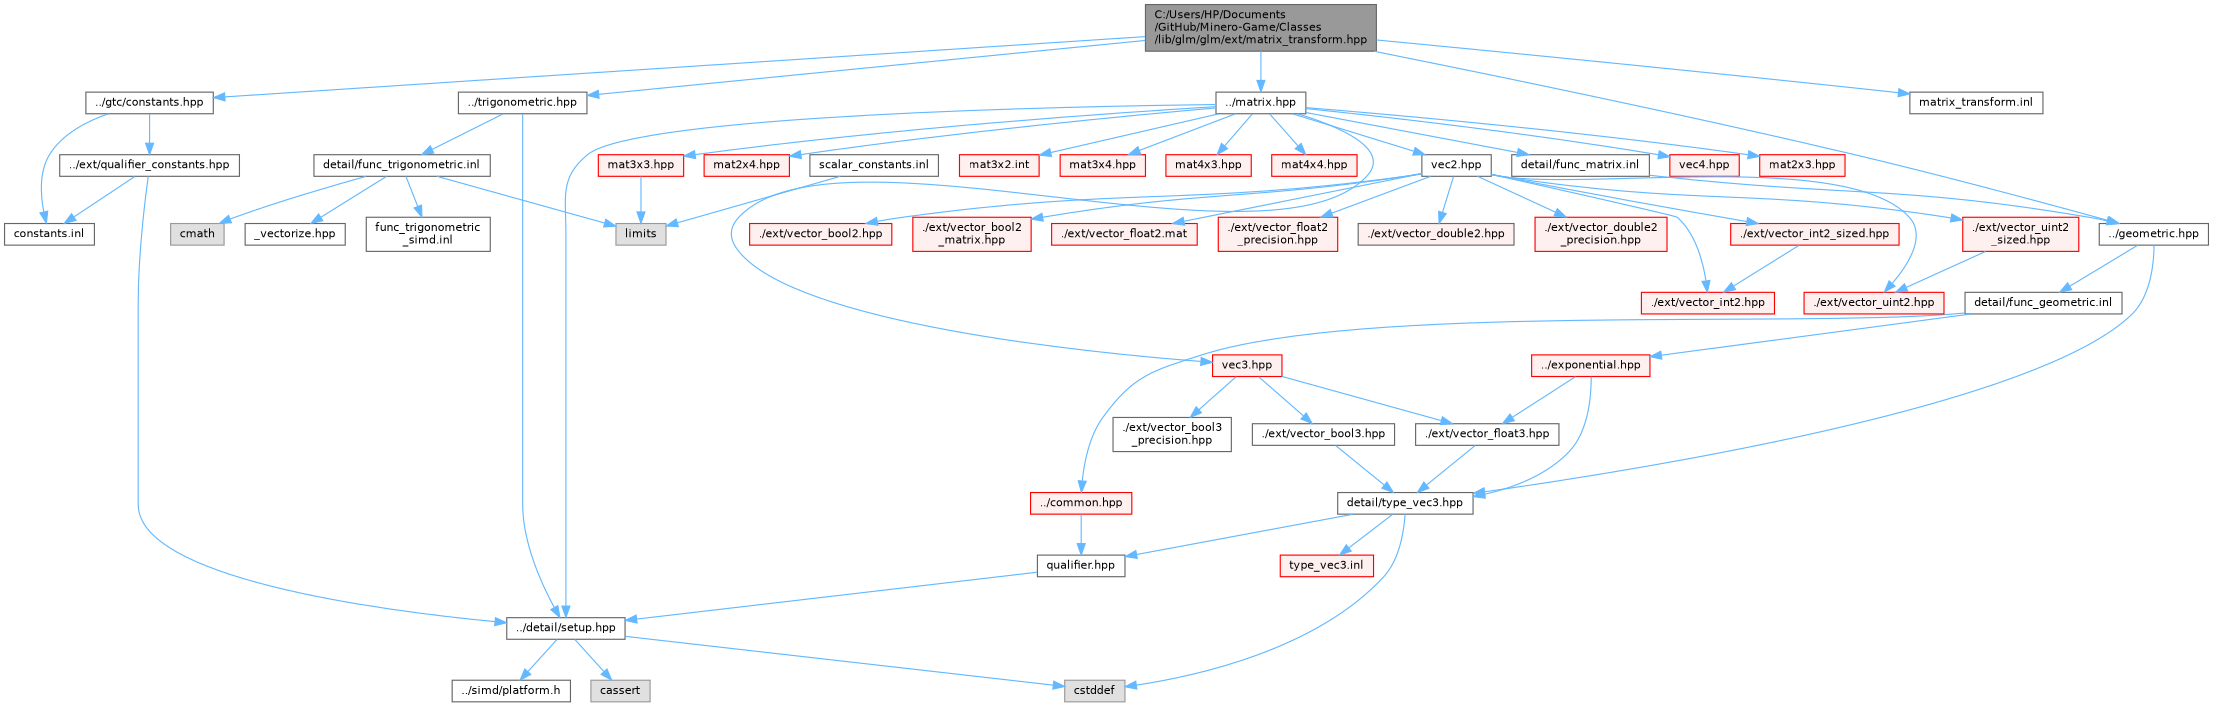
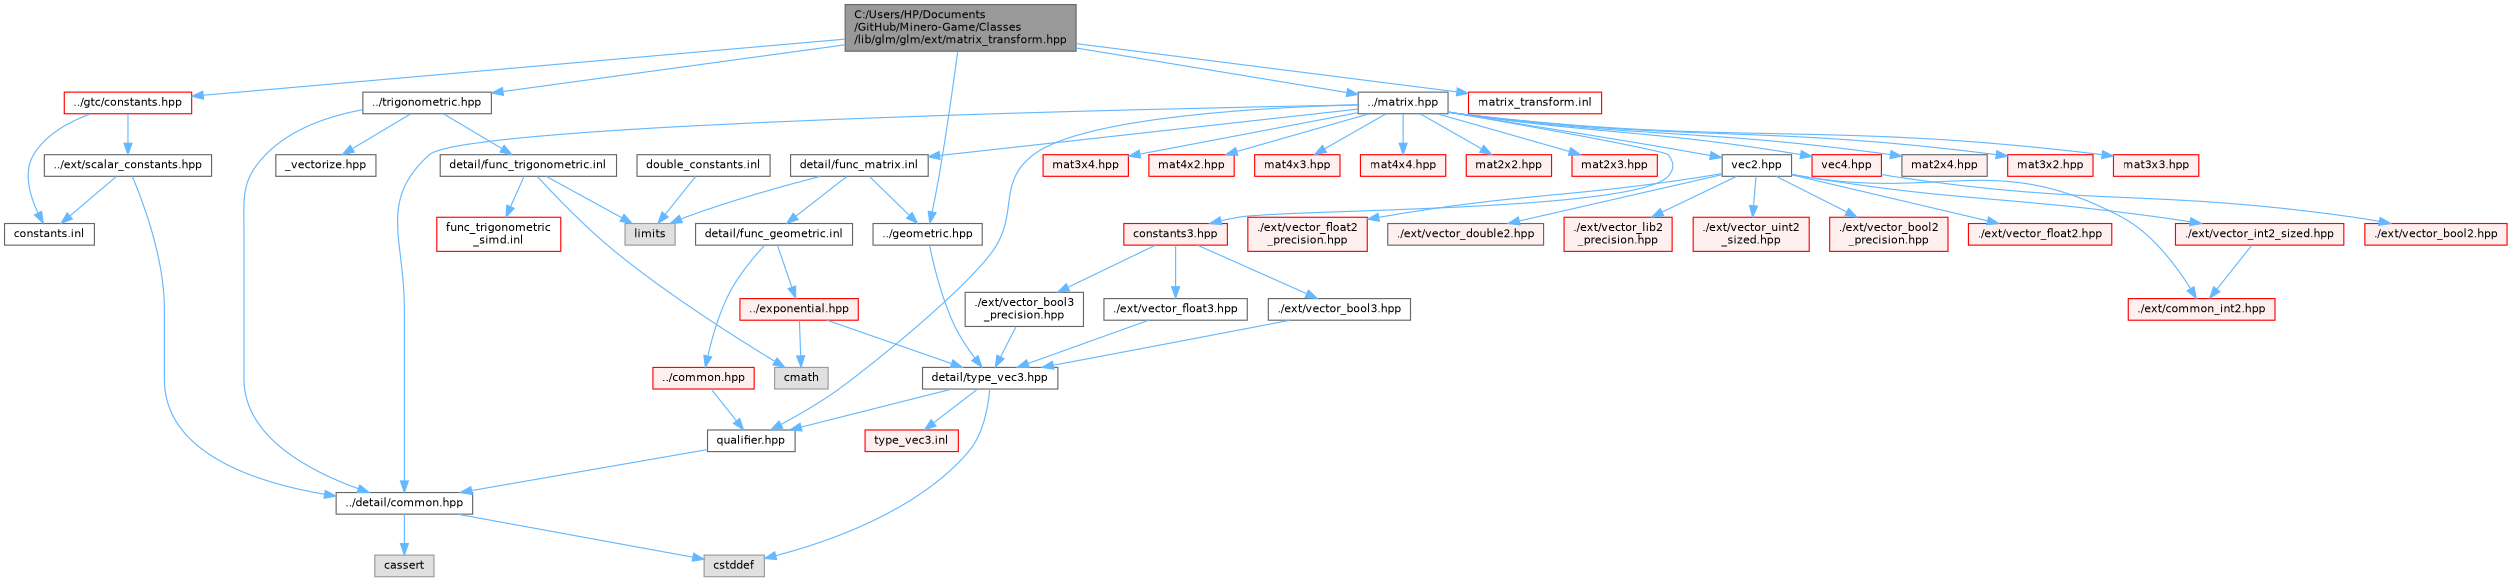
(150, 103) -> (128, 103)
(1976, 103) -> (1535, 103)
(150, 166) -> (128, 166)
(747, 166) -> (1945, 166)
(874, 166) -> (704, 166)
(999, 166) -> (2050, 166)
none -> (1192, 166)
none -> (1509, 166)
none -> (1017, 174)
(641, 194) -> (750, 196)
(354, 197) -> (382, 131)
(1040, 202) -> (2130, 198)
(428, 234) -> (499, 234)
(972, 234) -> (1889, 234)
(1124, 234) -> (2040, 234)
(1601, 234) -> (1618, 234)
(2104, 266) -> (821, 196)
(1708, 303) -> (2202, 309)
(1874, 303) -> none
none -> (1008, 342)
(1247, 366) -> (1176, 234)
(1544, 397) -> (800, 338)
(566, 628) -> (404, 503)
(511, 691) -> none
